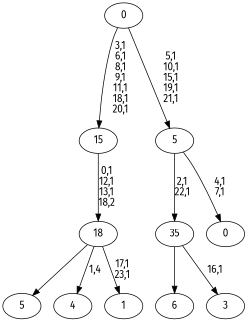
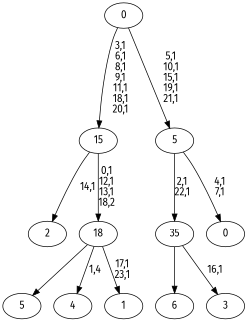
none -> (47, 234)
